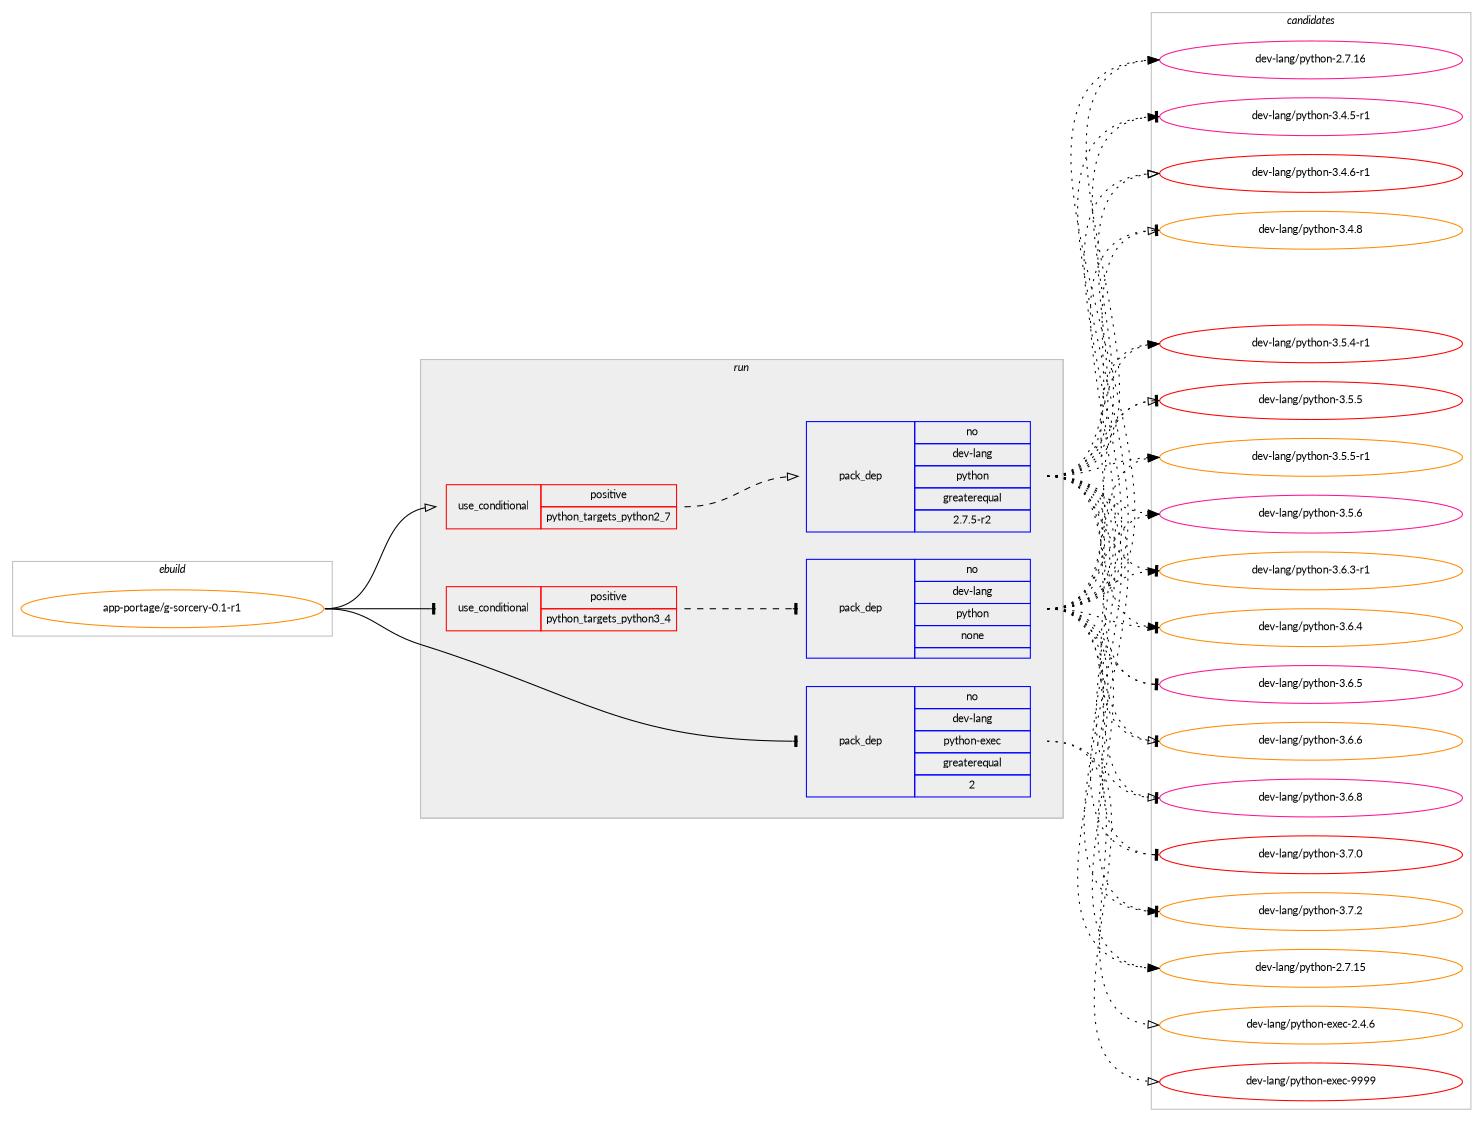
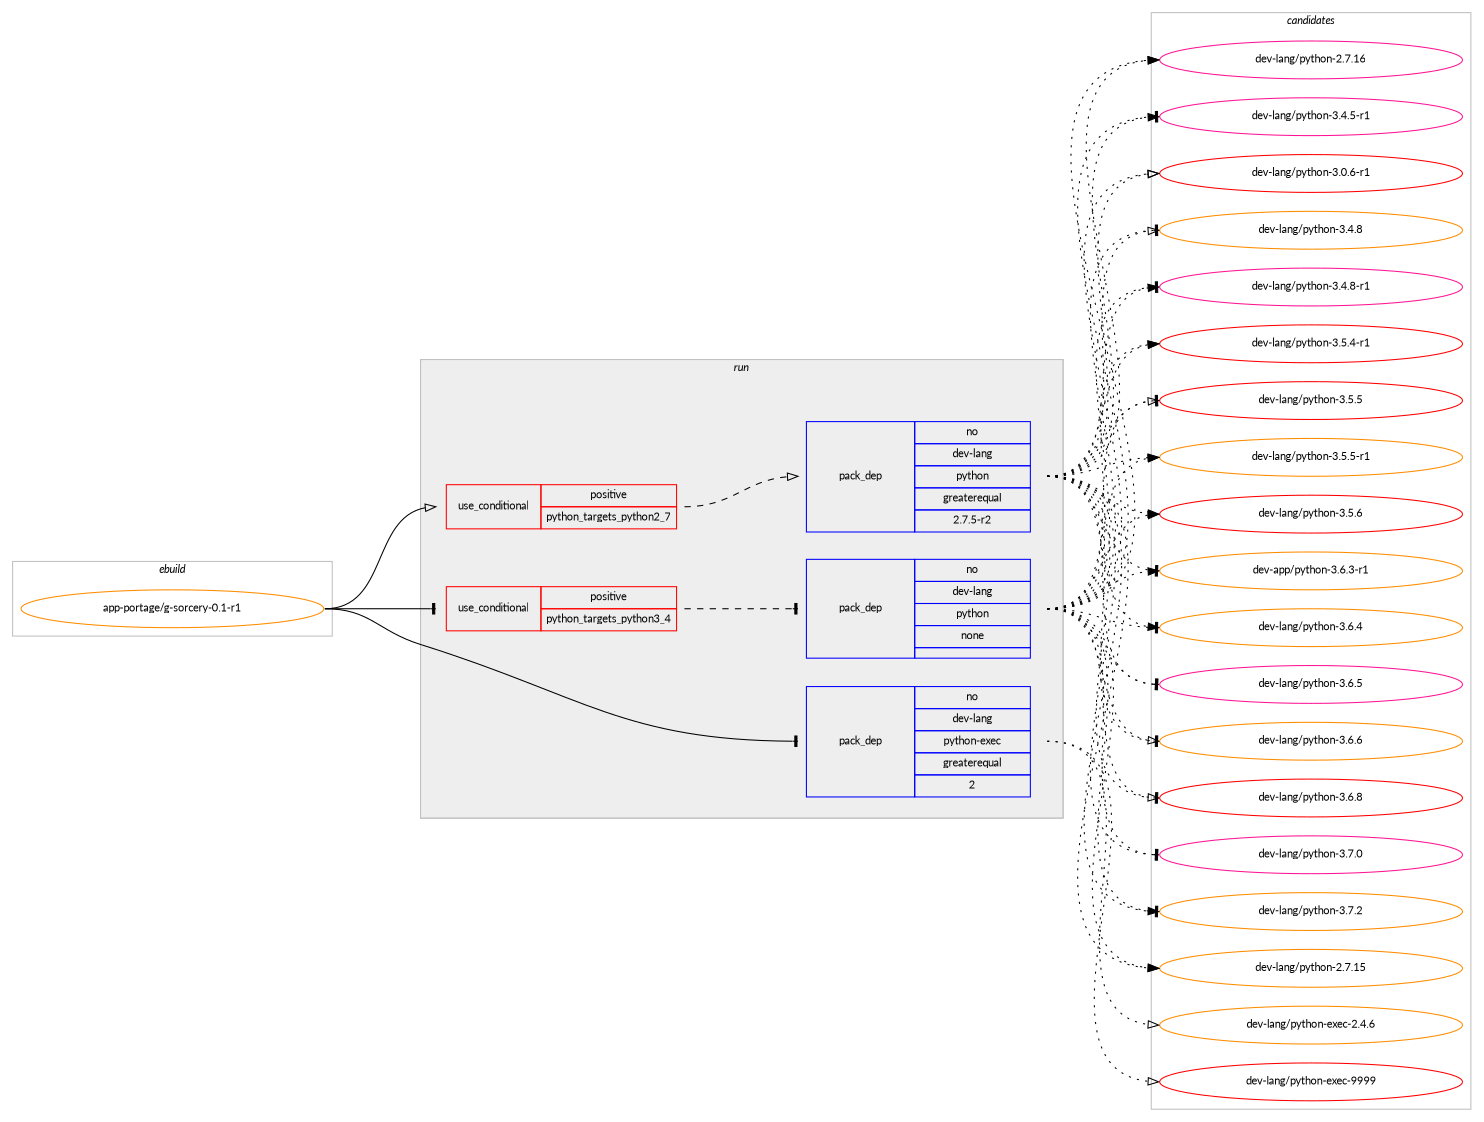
(1311, 173) -> (1311, 173)
none -> (1311, 287)
(1311, 514) -> (1311, 514)
(1311, 571) -> (1311, 571)
(1311, 798) -> (1311, 798)
(1311, 855) -> (1311, 855)
